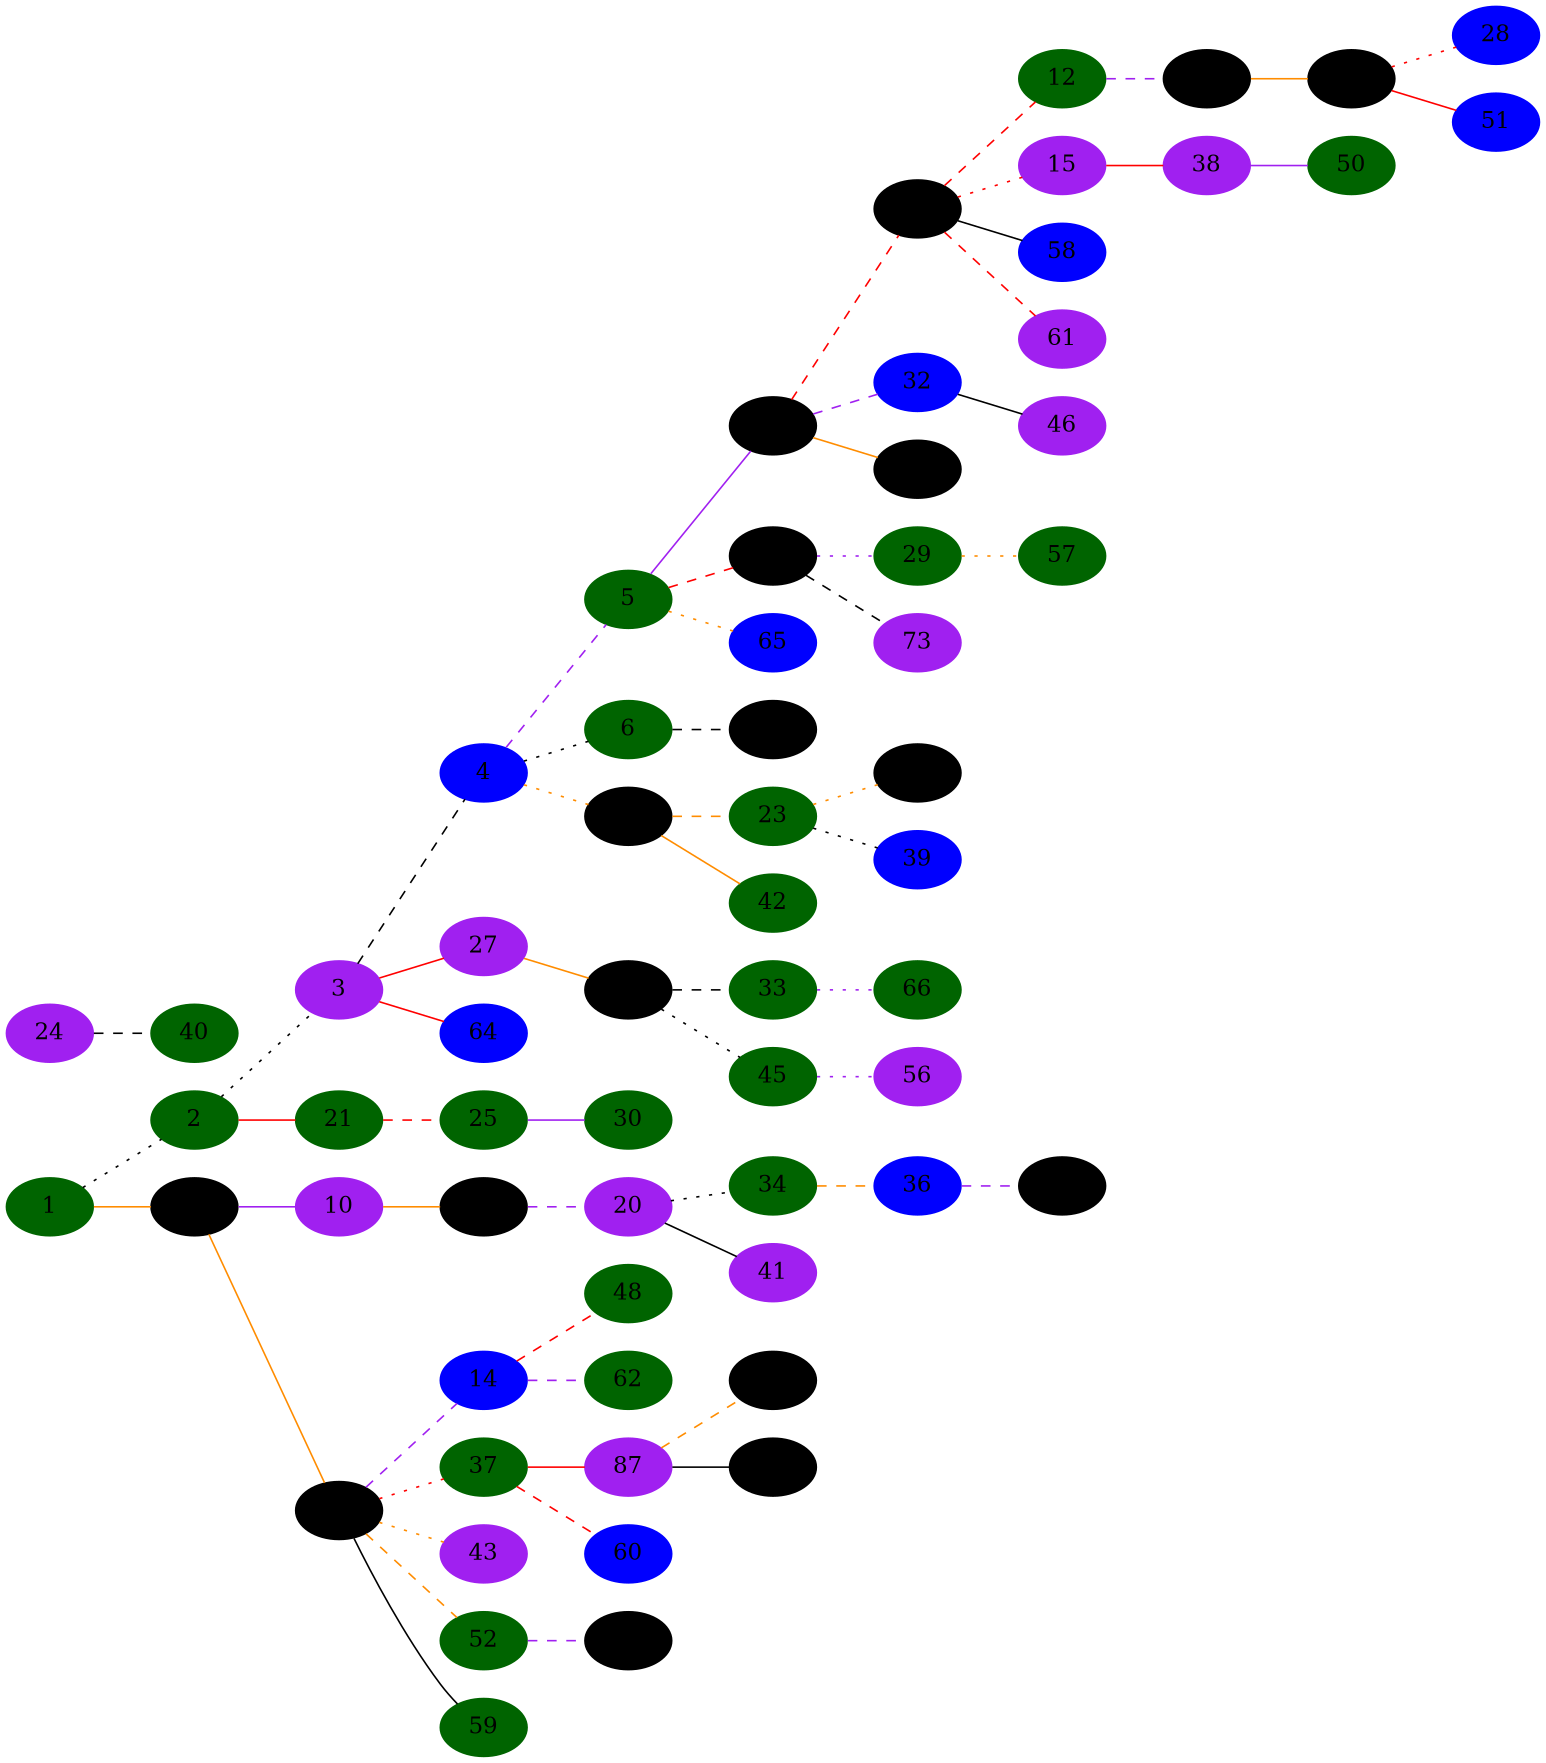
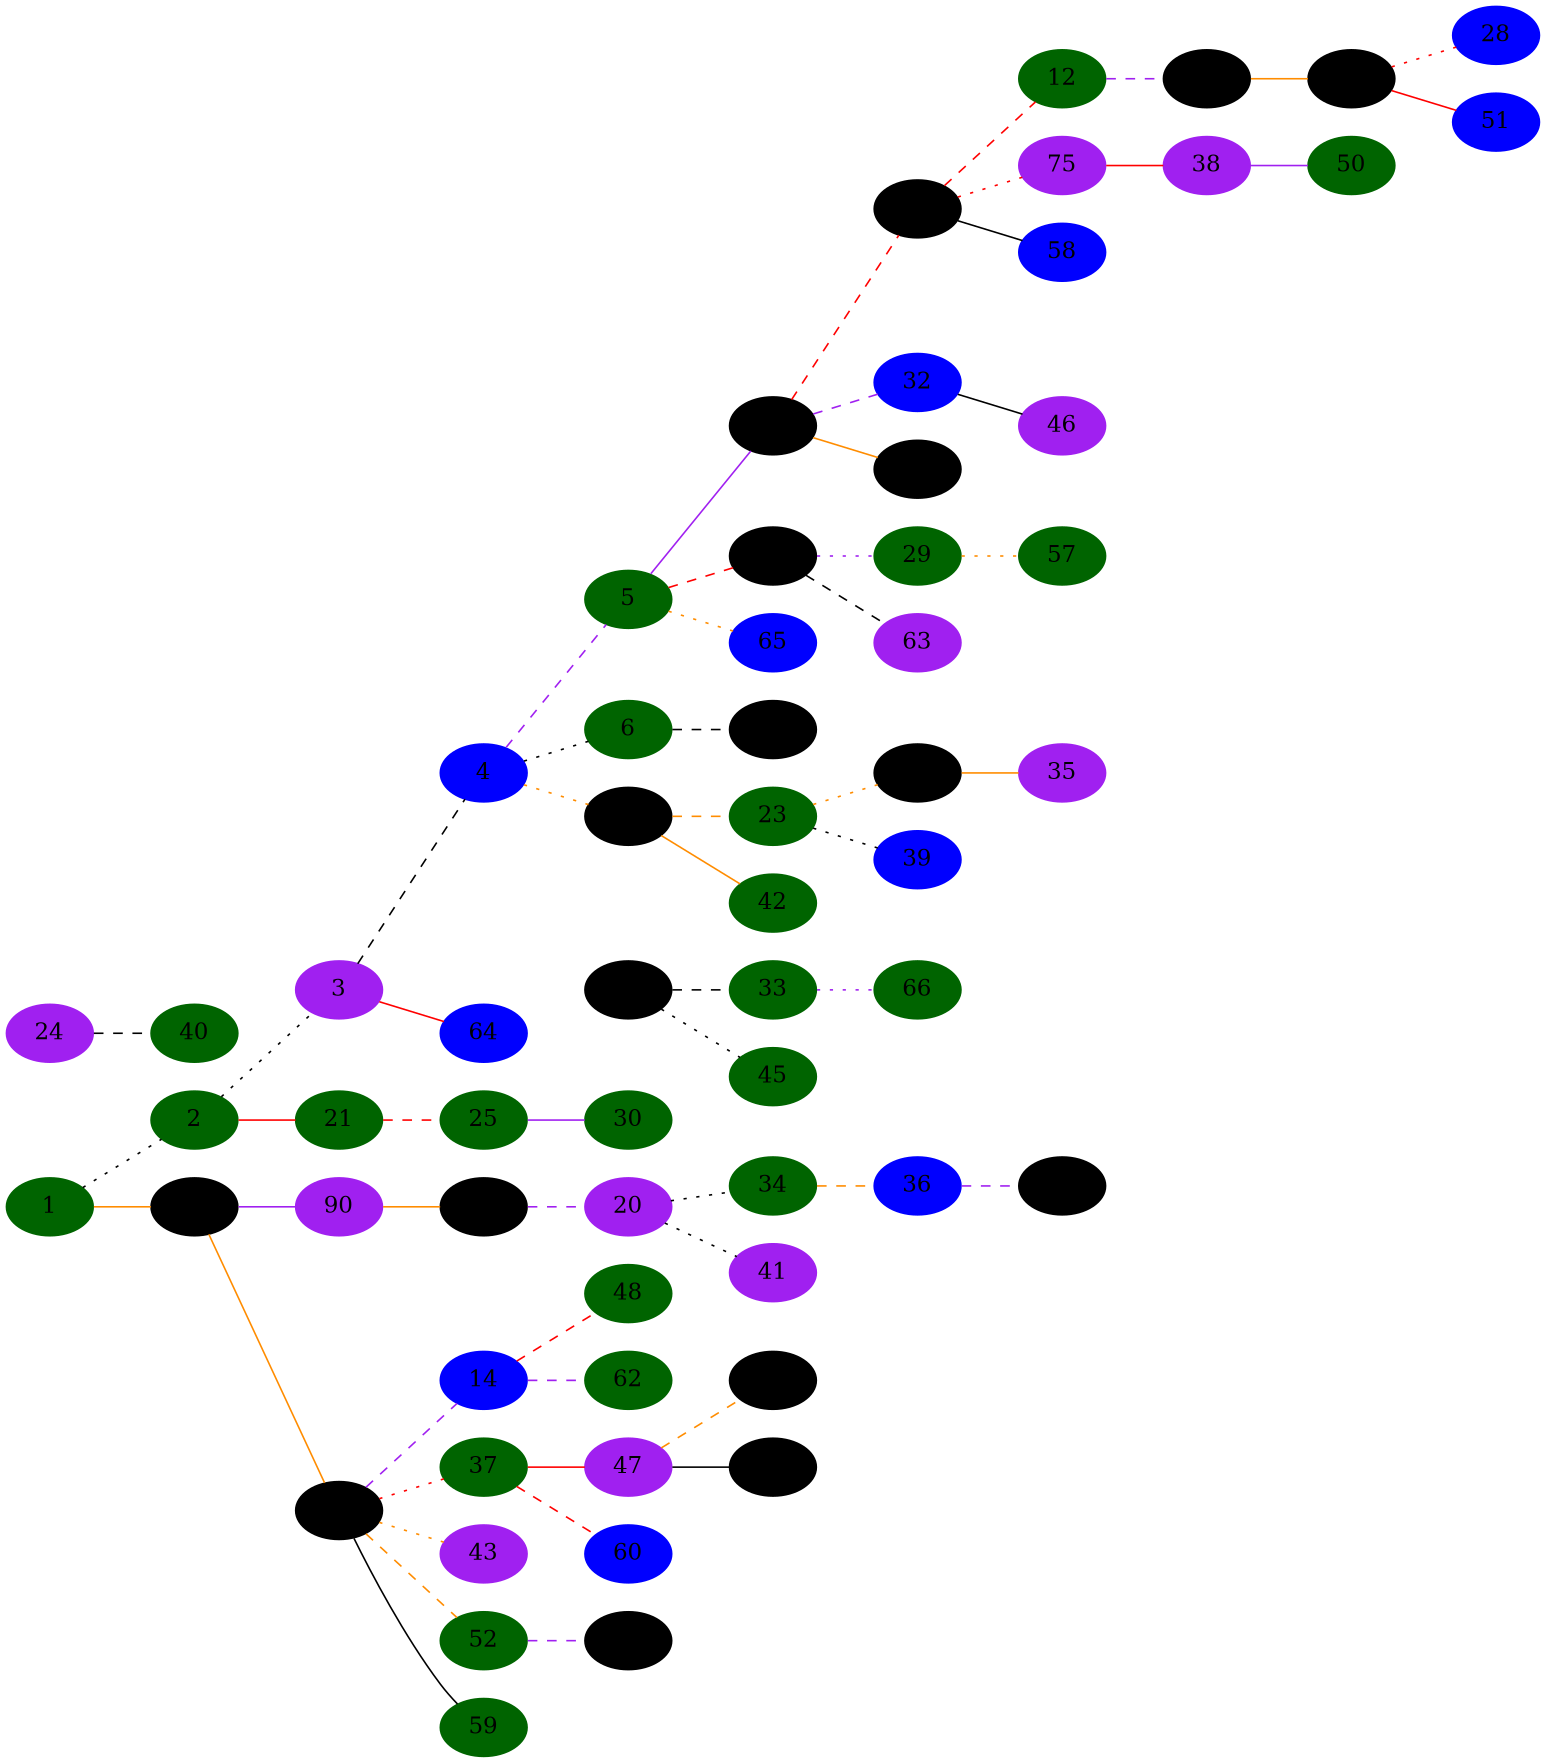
(1062, 166) -> (1062, 166)
(1062, 339) -> none
(918, 643) -> (918, 643)
none -> (1062, 773)
(484, 946) -> none
(918, 1077) -> none
(339, 1207) -> (339, 1207)
(701, 1240) -> (701, 1240)
(628, 1467) -> (628, 1467)
